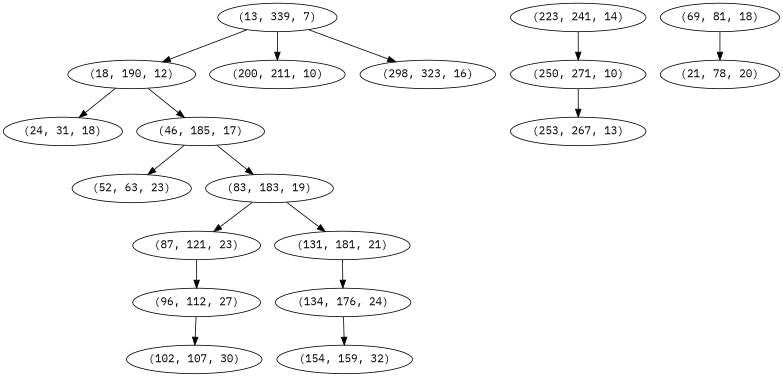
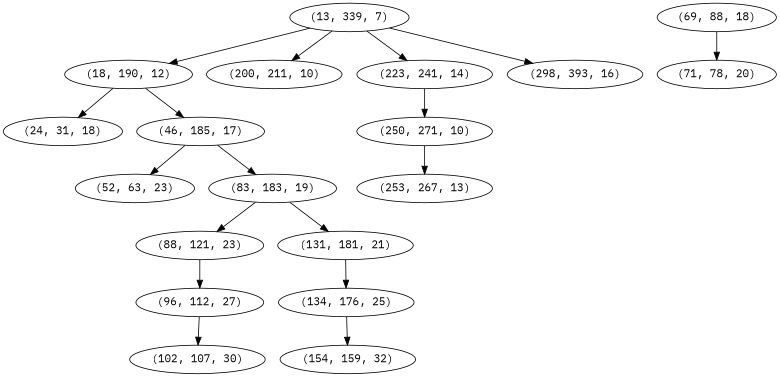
(720, 17) -> (717, 17)
none -> (384, 43)
(428, 74) -> (575, 74)
(720, 74) -> (717, 74)
(197, 245) -> (200, 245)
(343, 302) -> (346, 302)
